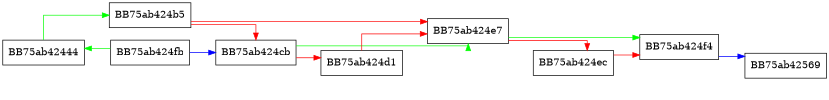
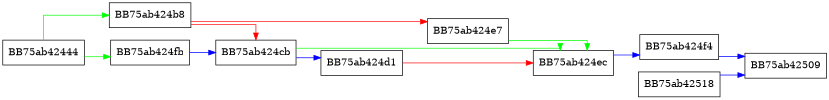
(150, 15) -> (150, 15)
(383, 34) -> (465, 63)
(592, 38) -> none
(549, 41) -> (549, 41)
(382, 46) -> (428, 48)
(101, 48) -> (94, 57)
(623, 55) -> (623, 55)
(305, 58) -> (305, 58)
(786, 66) -> (786, 66)
none -> (679, 84)
